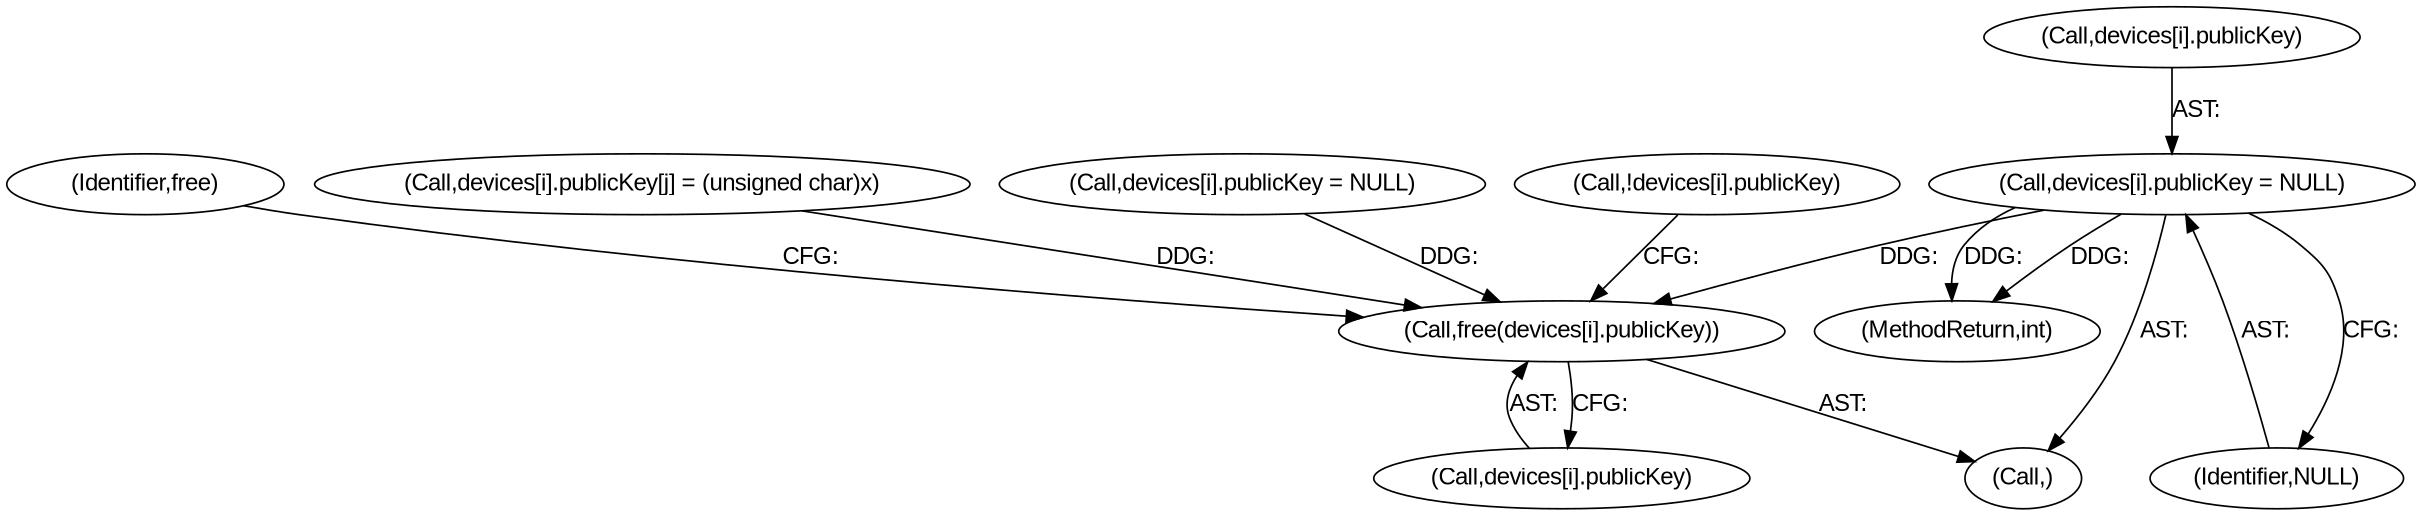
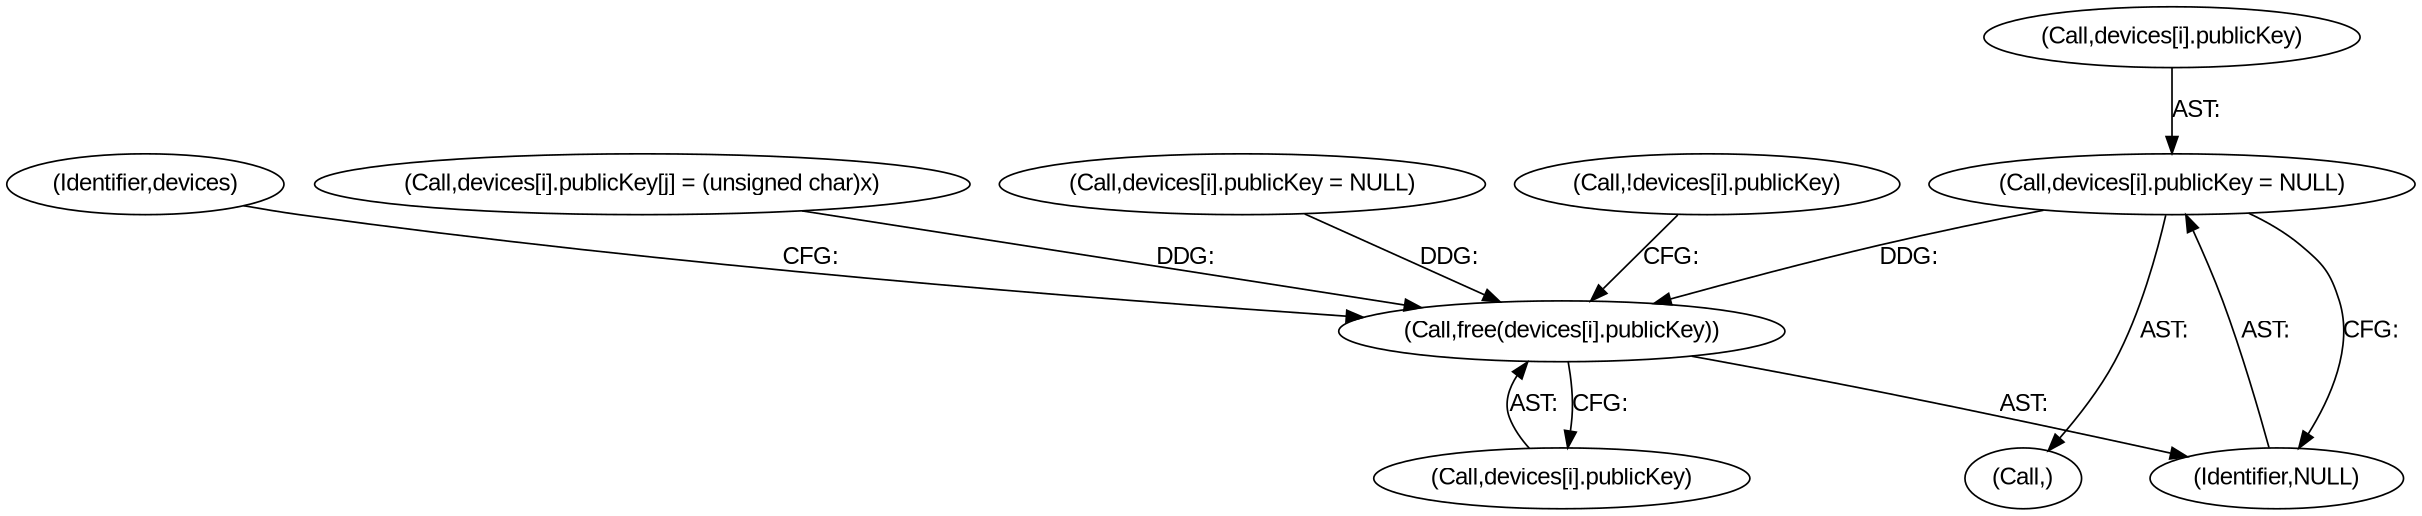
(145, 184) -> (145, 184)
(1957, 331) -> none
(1803, 408) -> (1932, 402)
